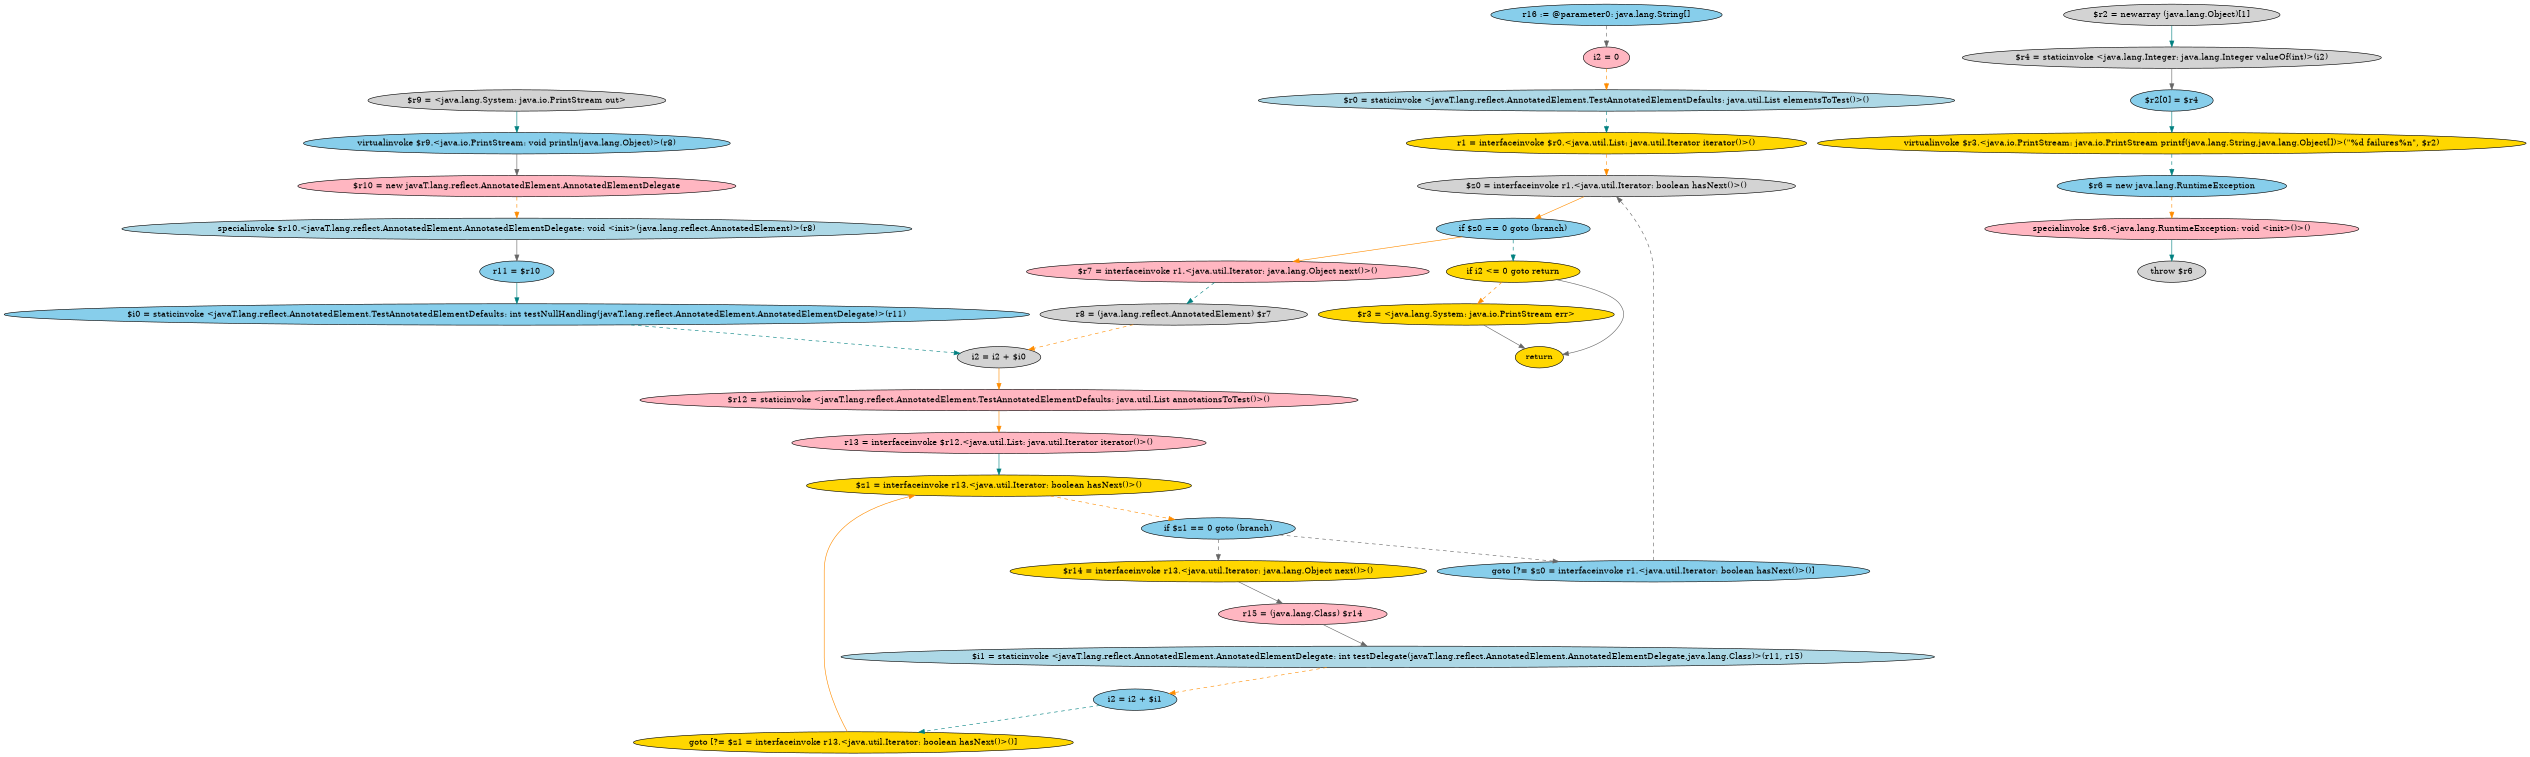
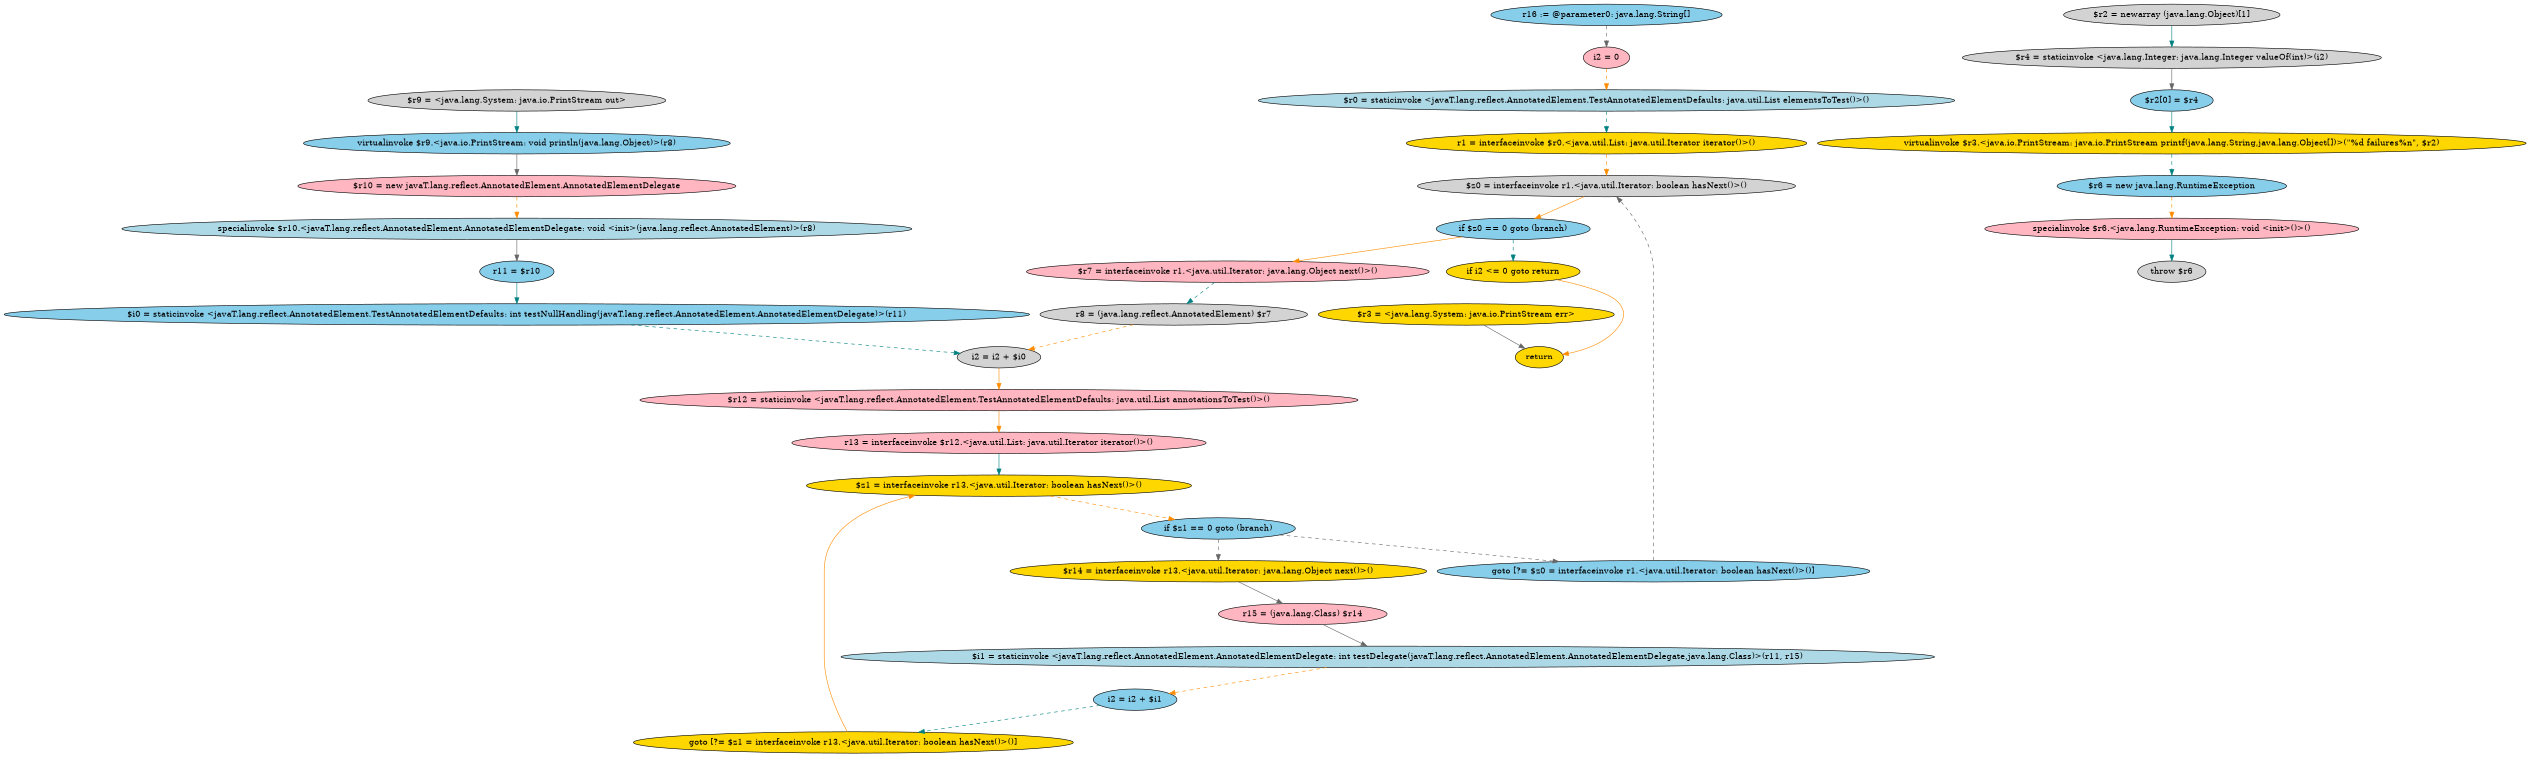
(1492, 291) -> none
(1623, 310) -> (1623, 310)
